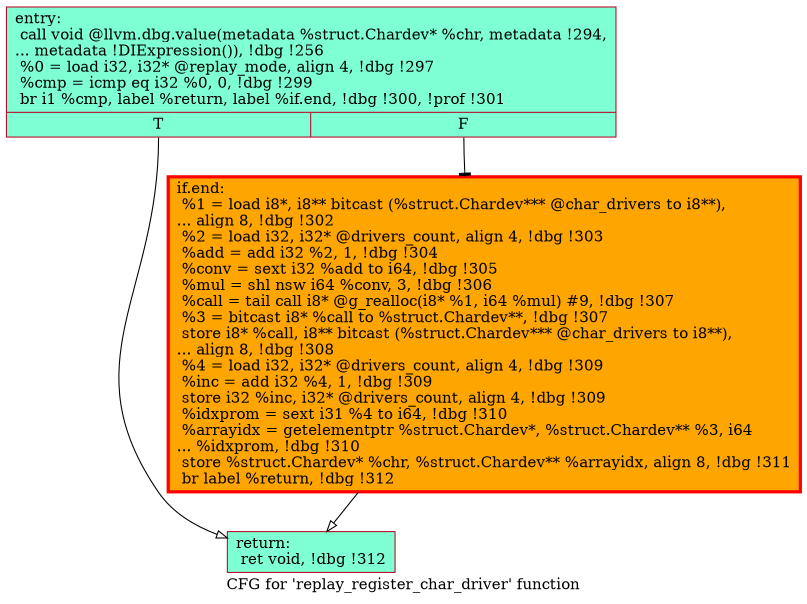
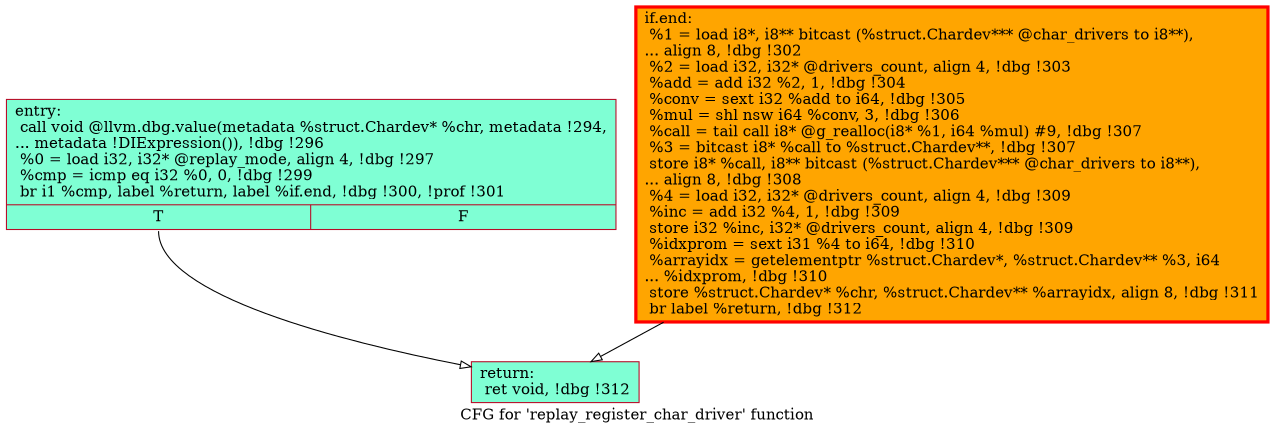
(170, 51) -> (170, 144)
(464, 154) -> none
